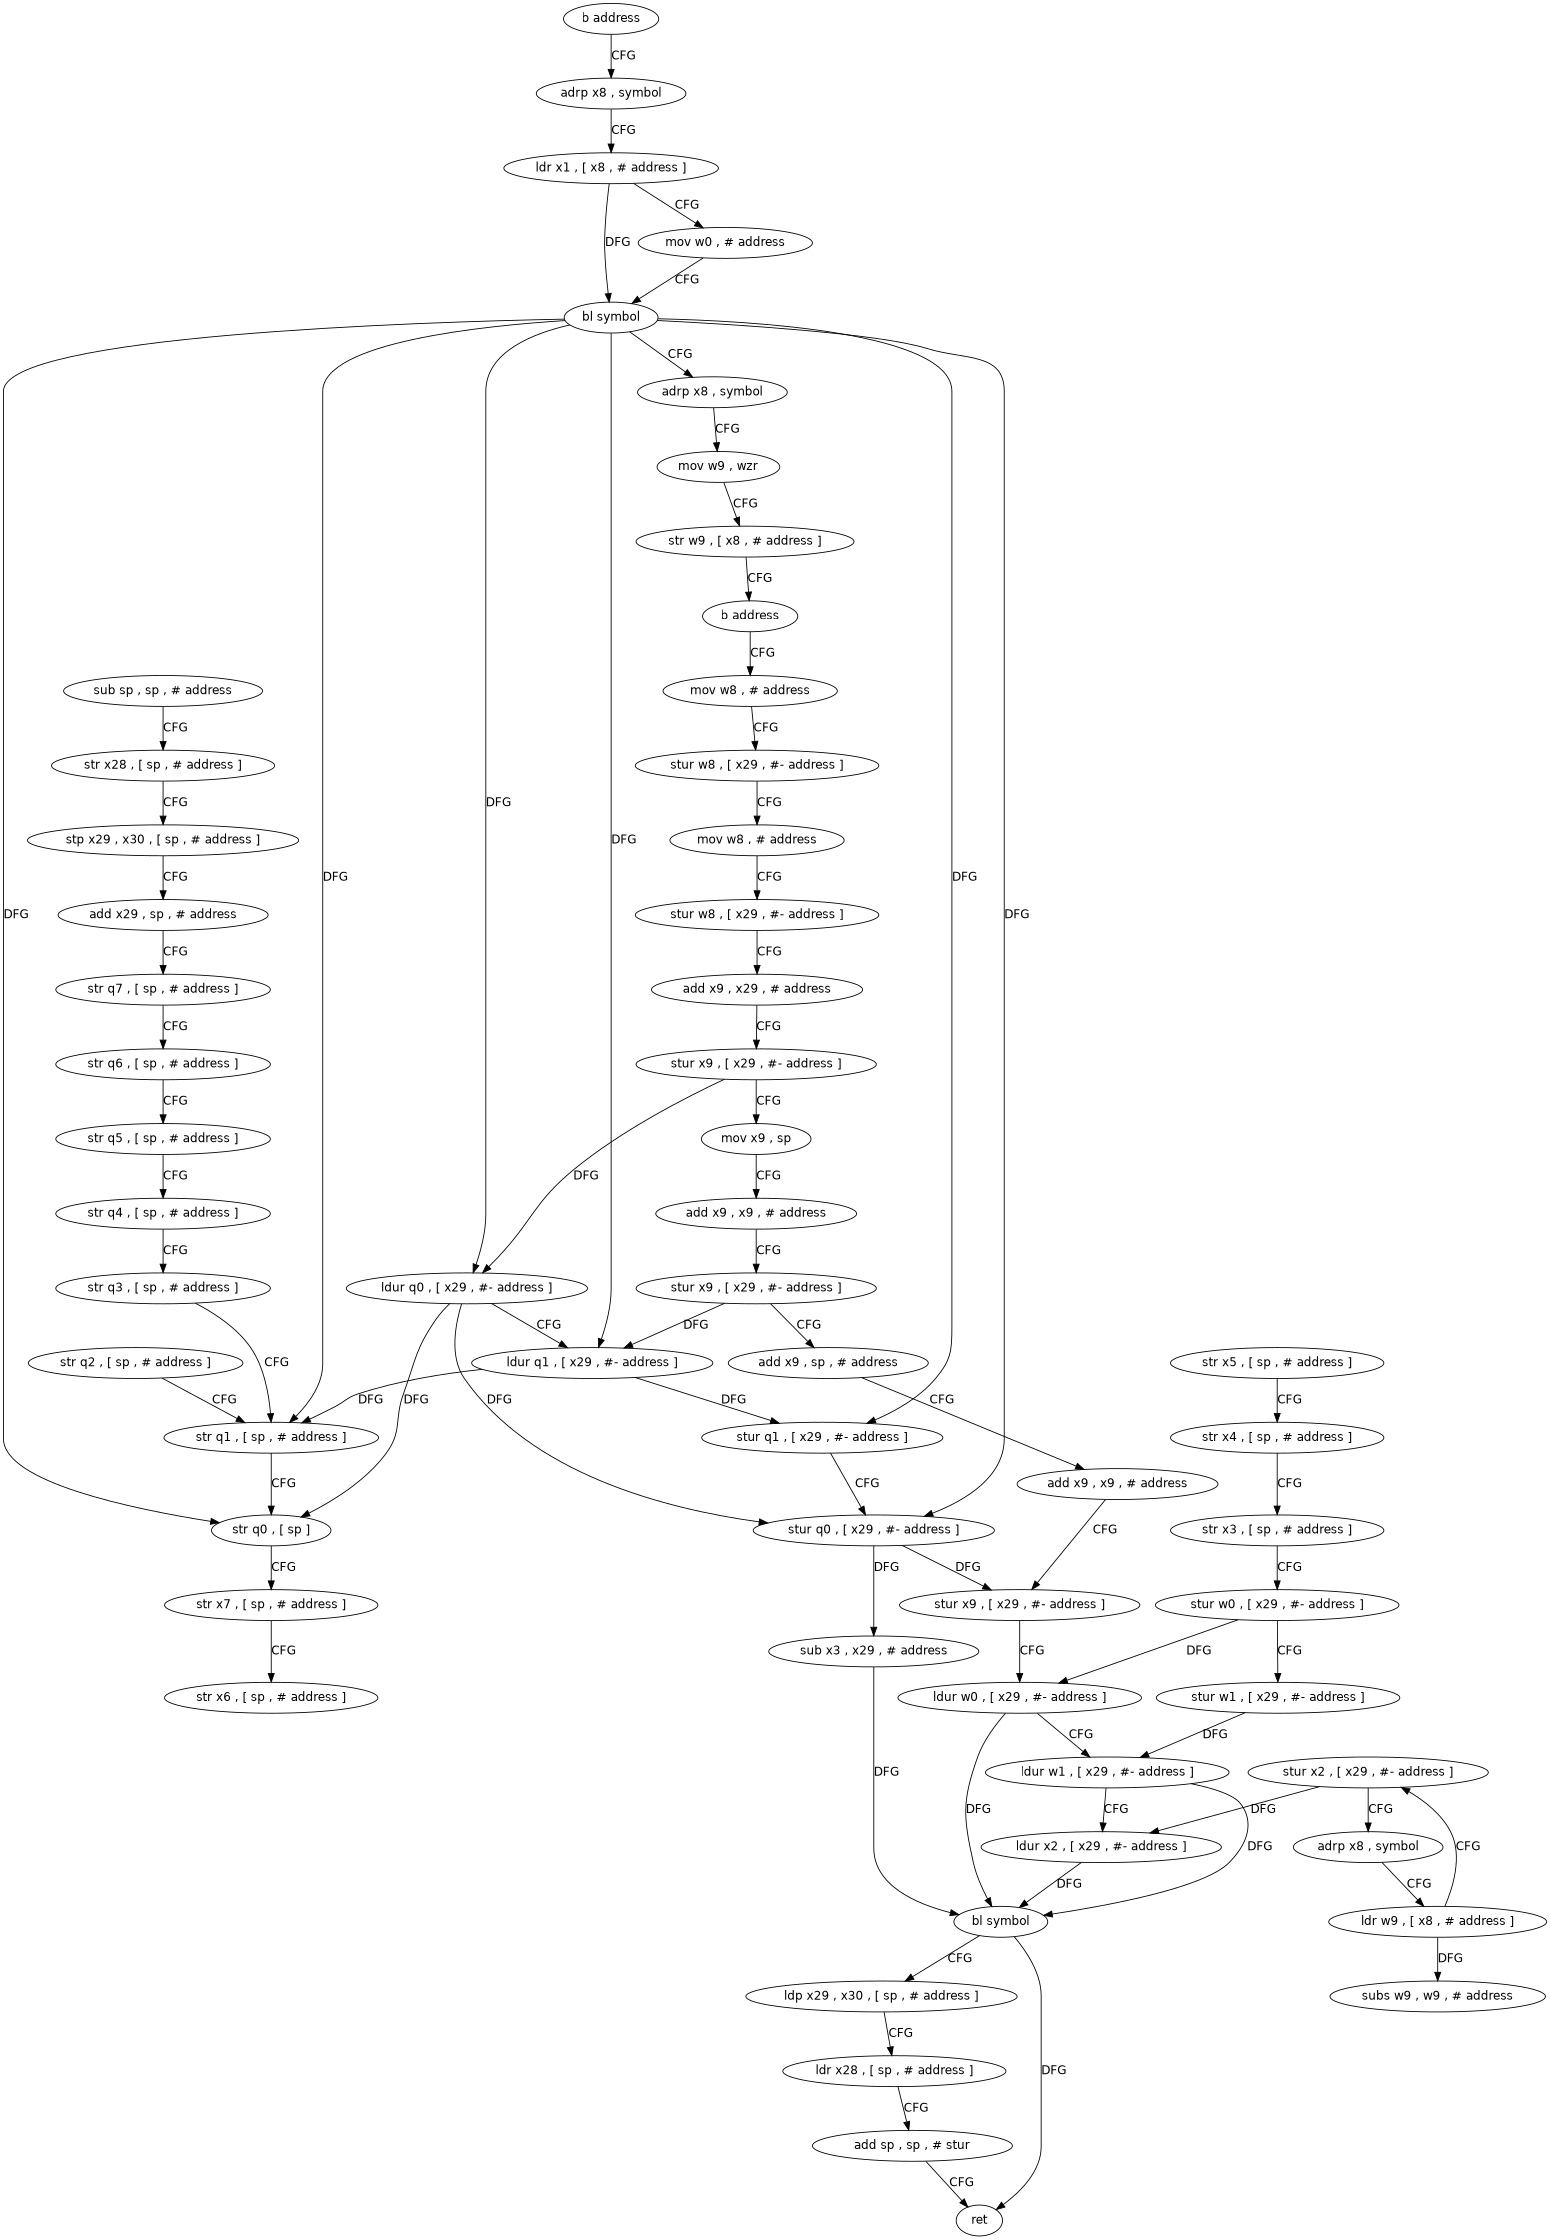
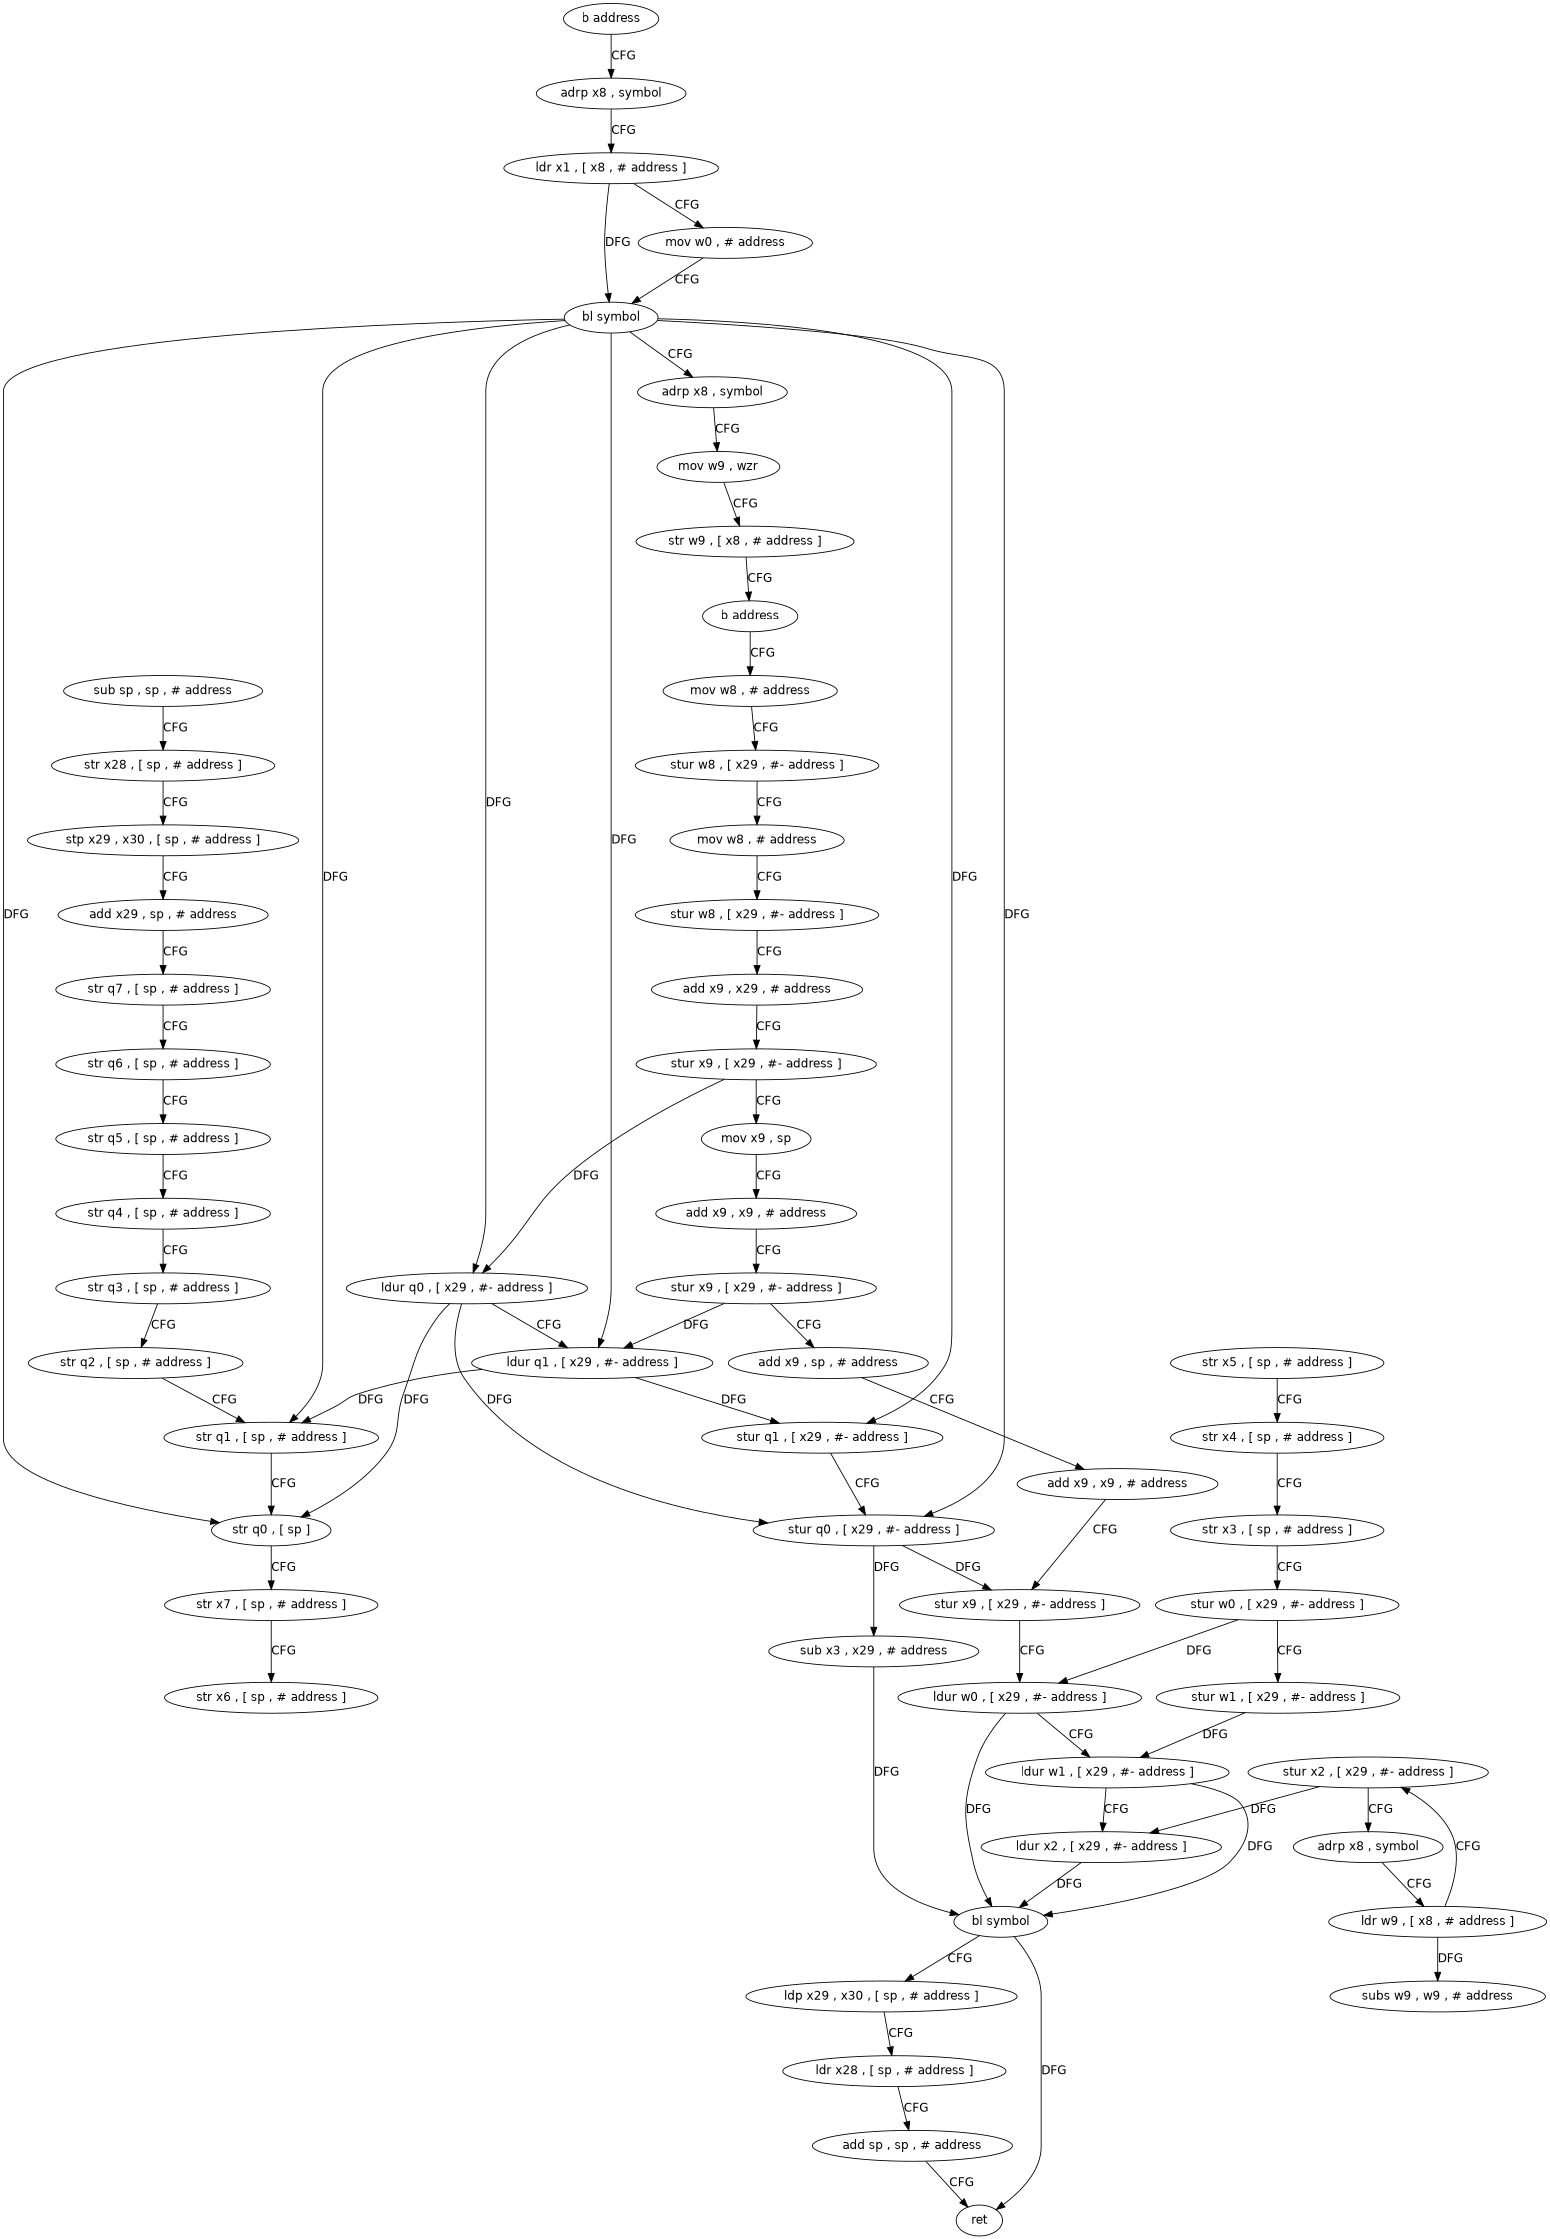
(250, 1347) -> (151, 1322)
(912, 2146) -> (912, 2146)
